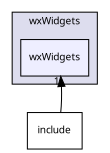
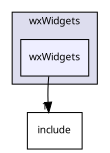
(62, 99) -> (48, 91)
